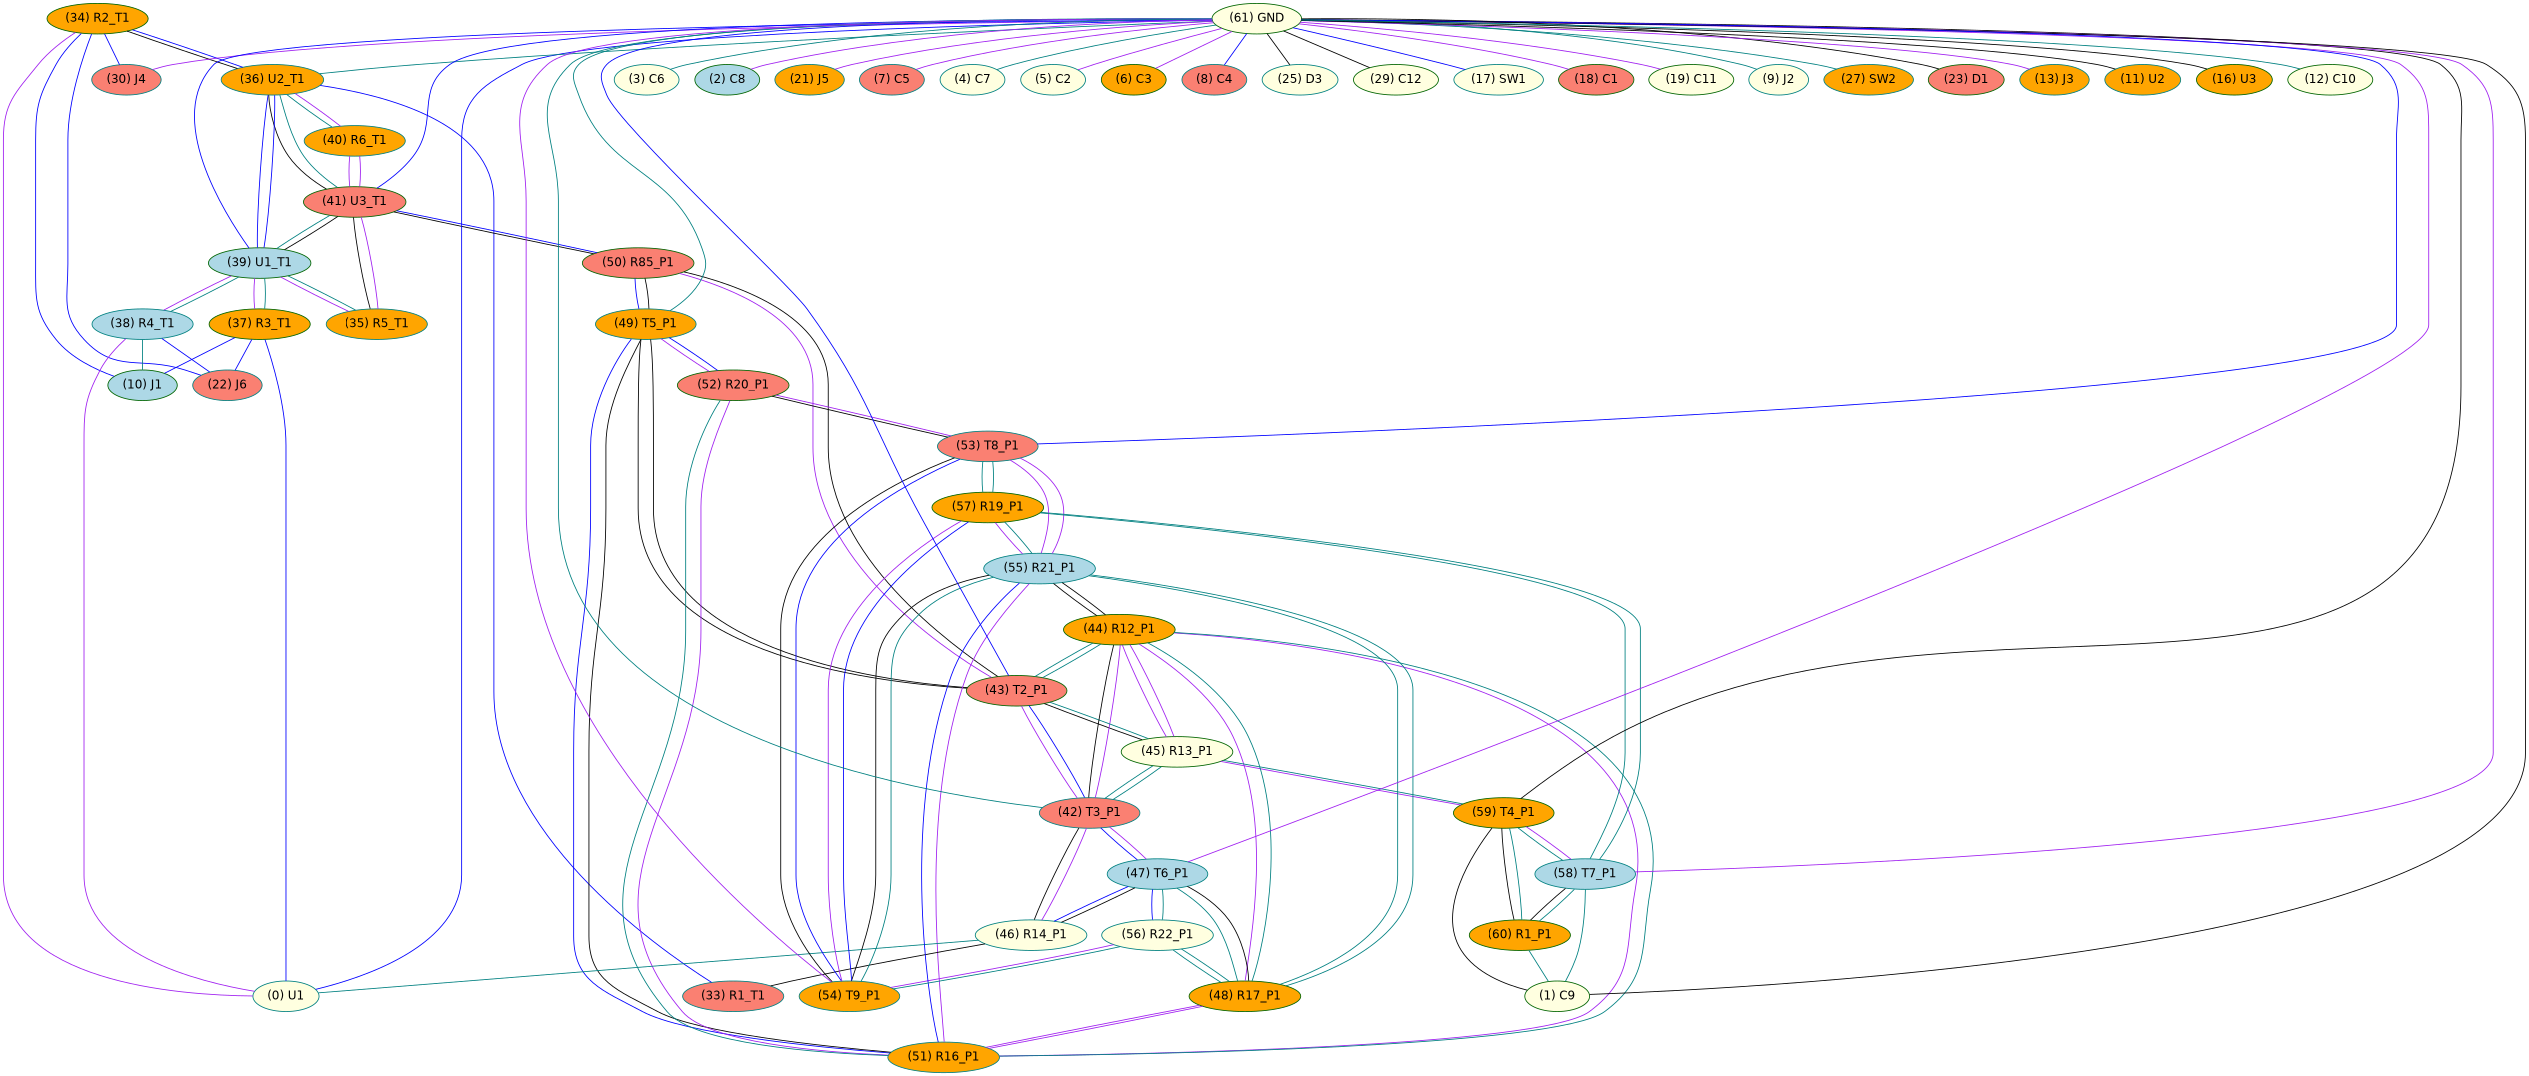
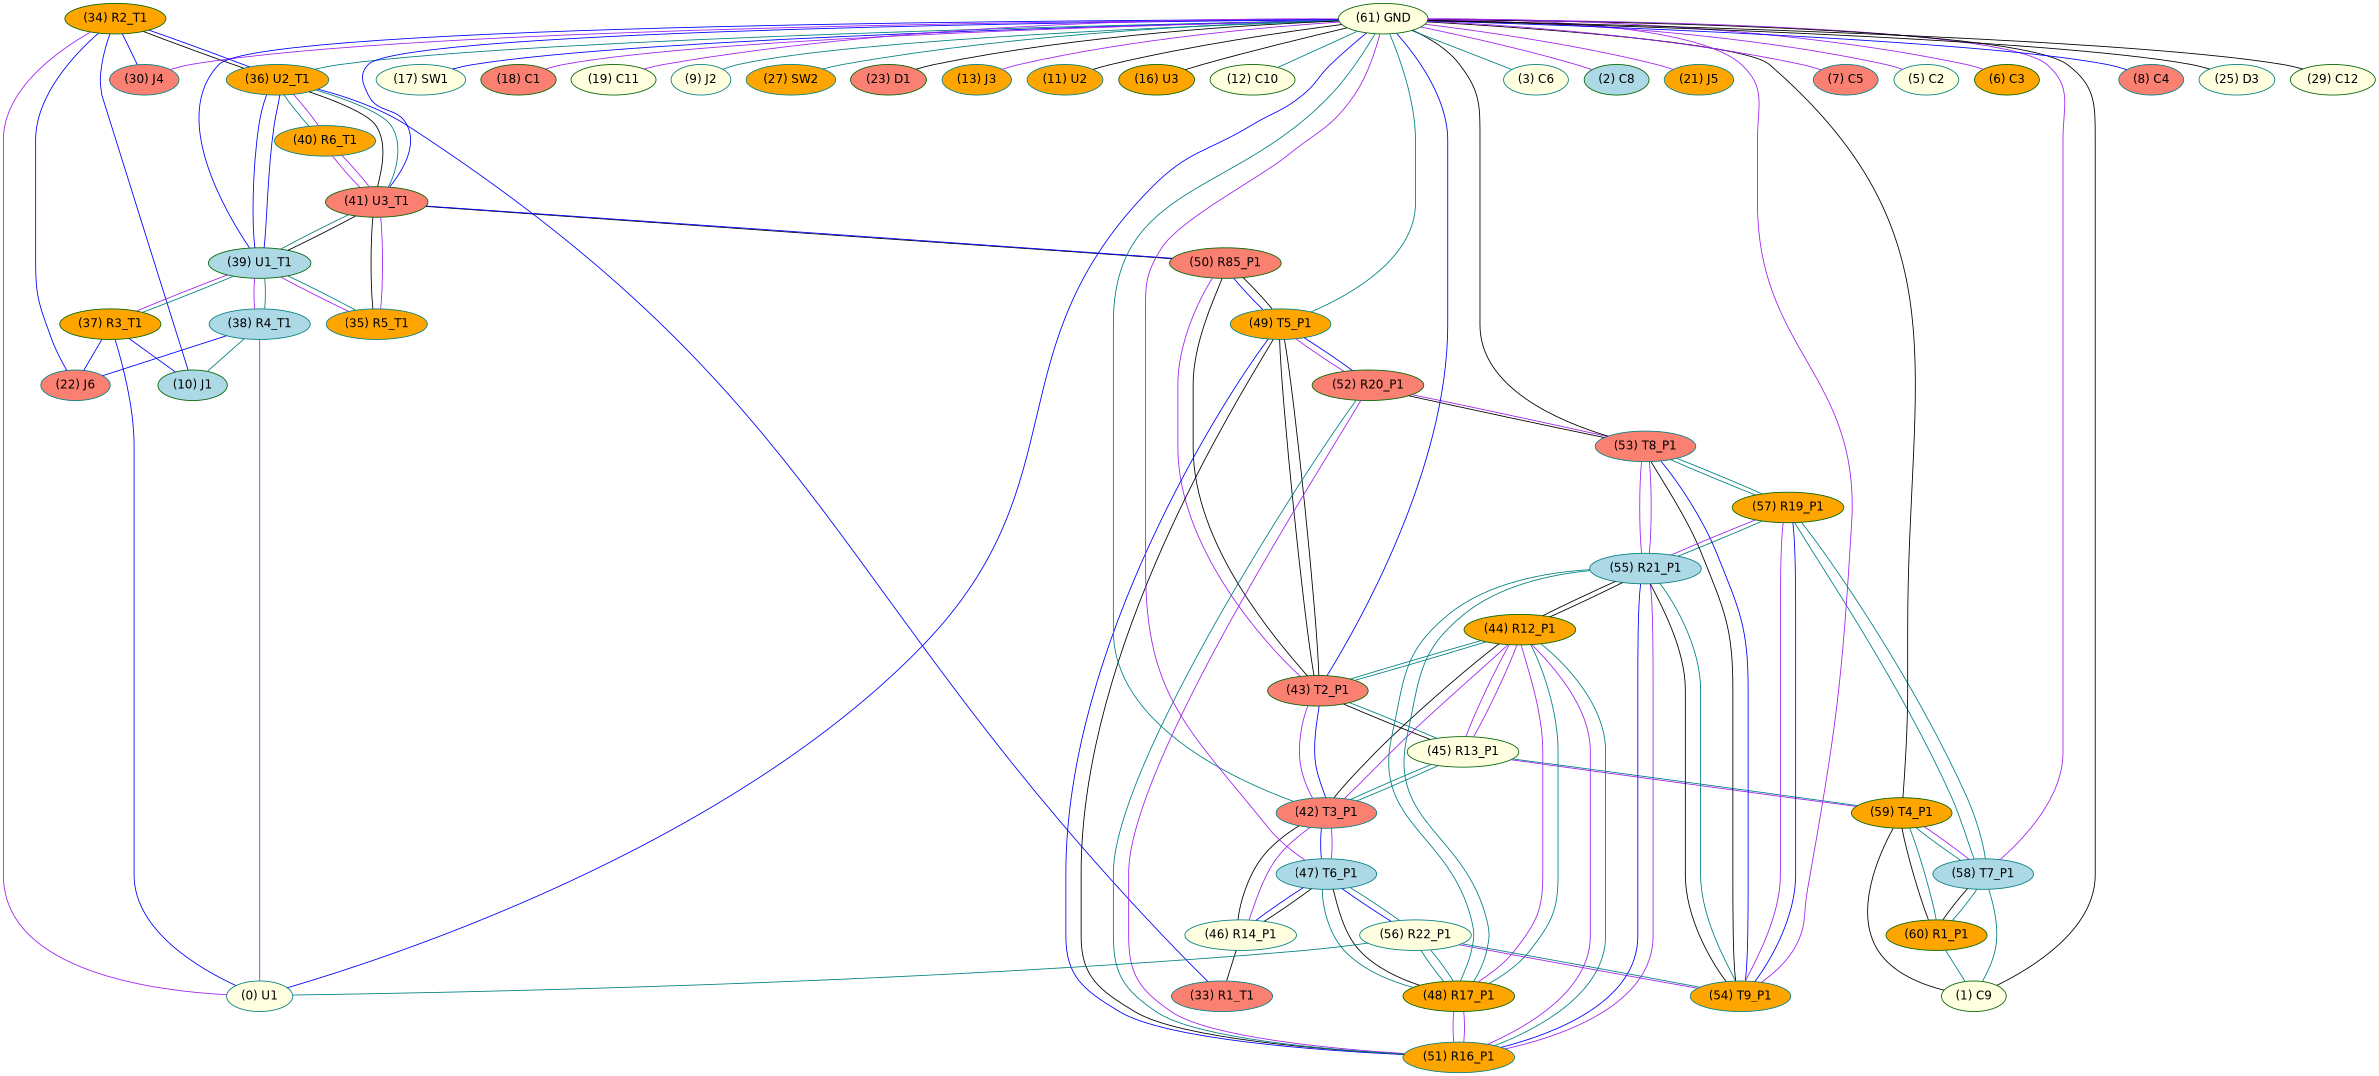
(973, 80) -> none
(2387, 330) -> (1480, 253)
(665, 965) -> (831, 980)
